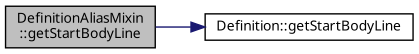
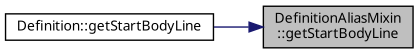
(173, 27) -> (231, 27)
